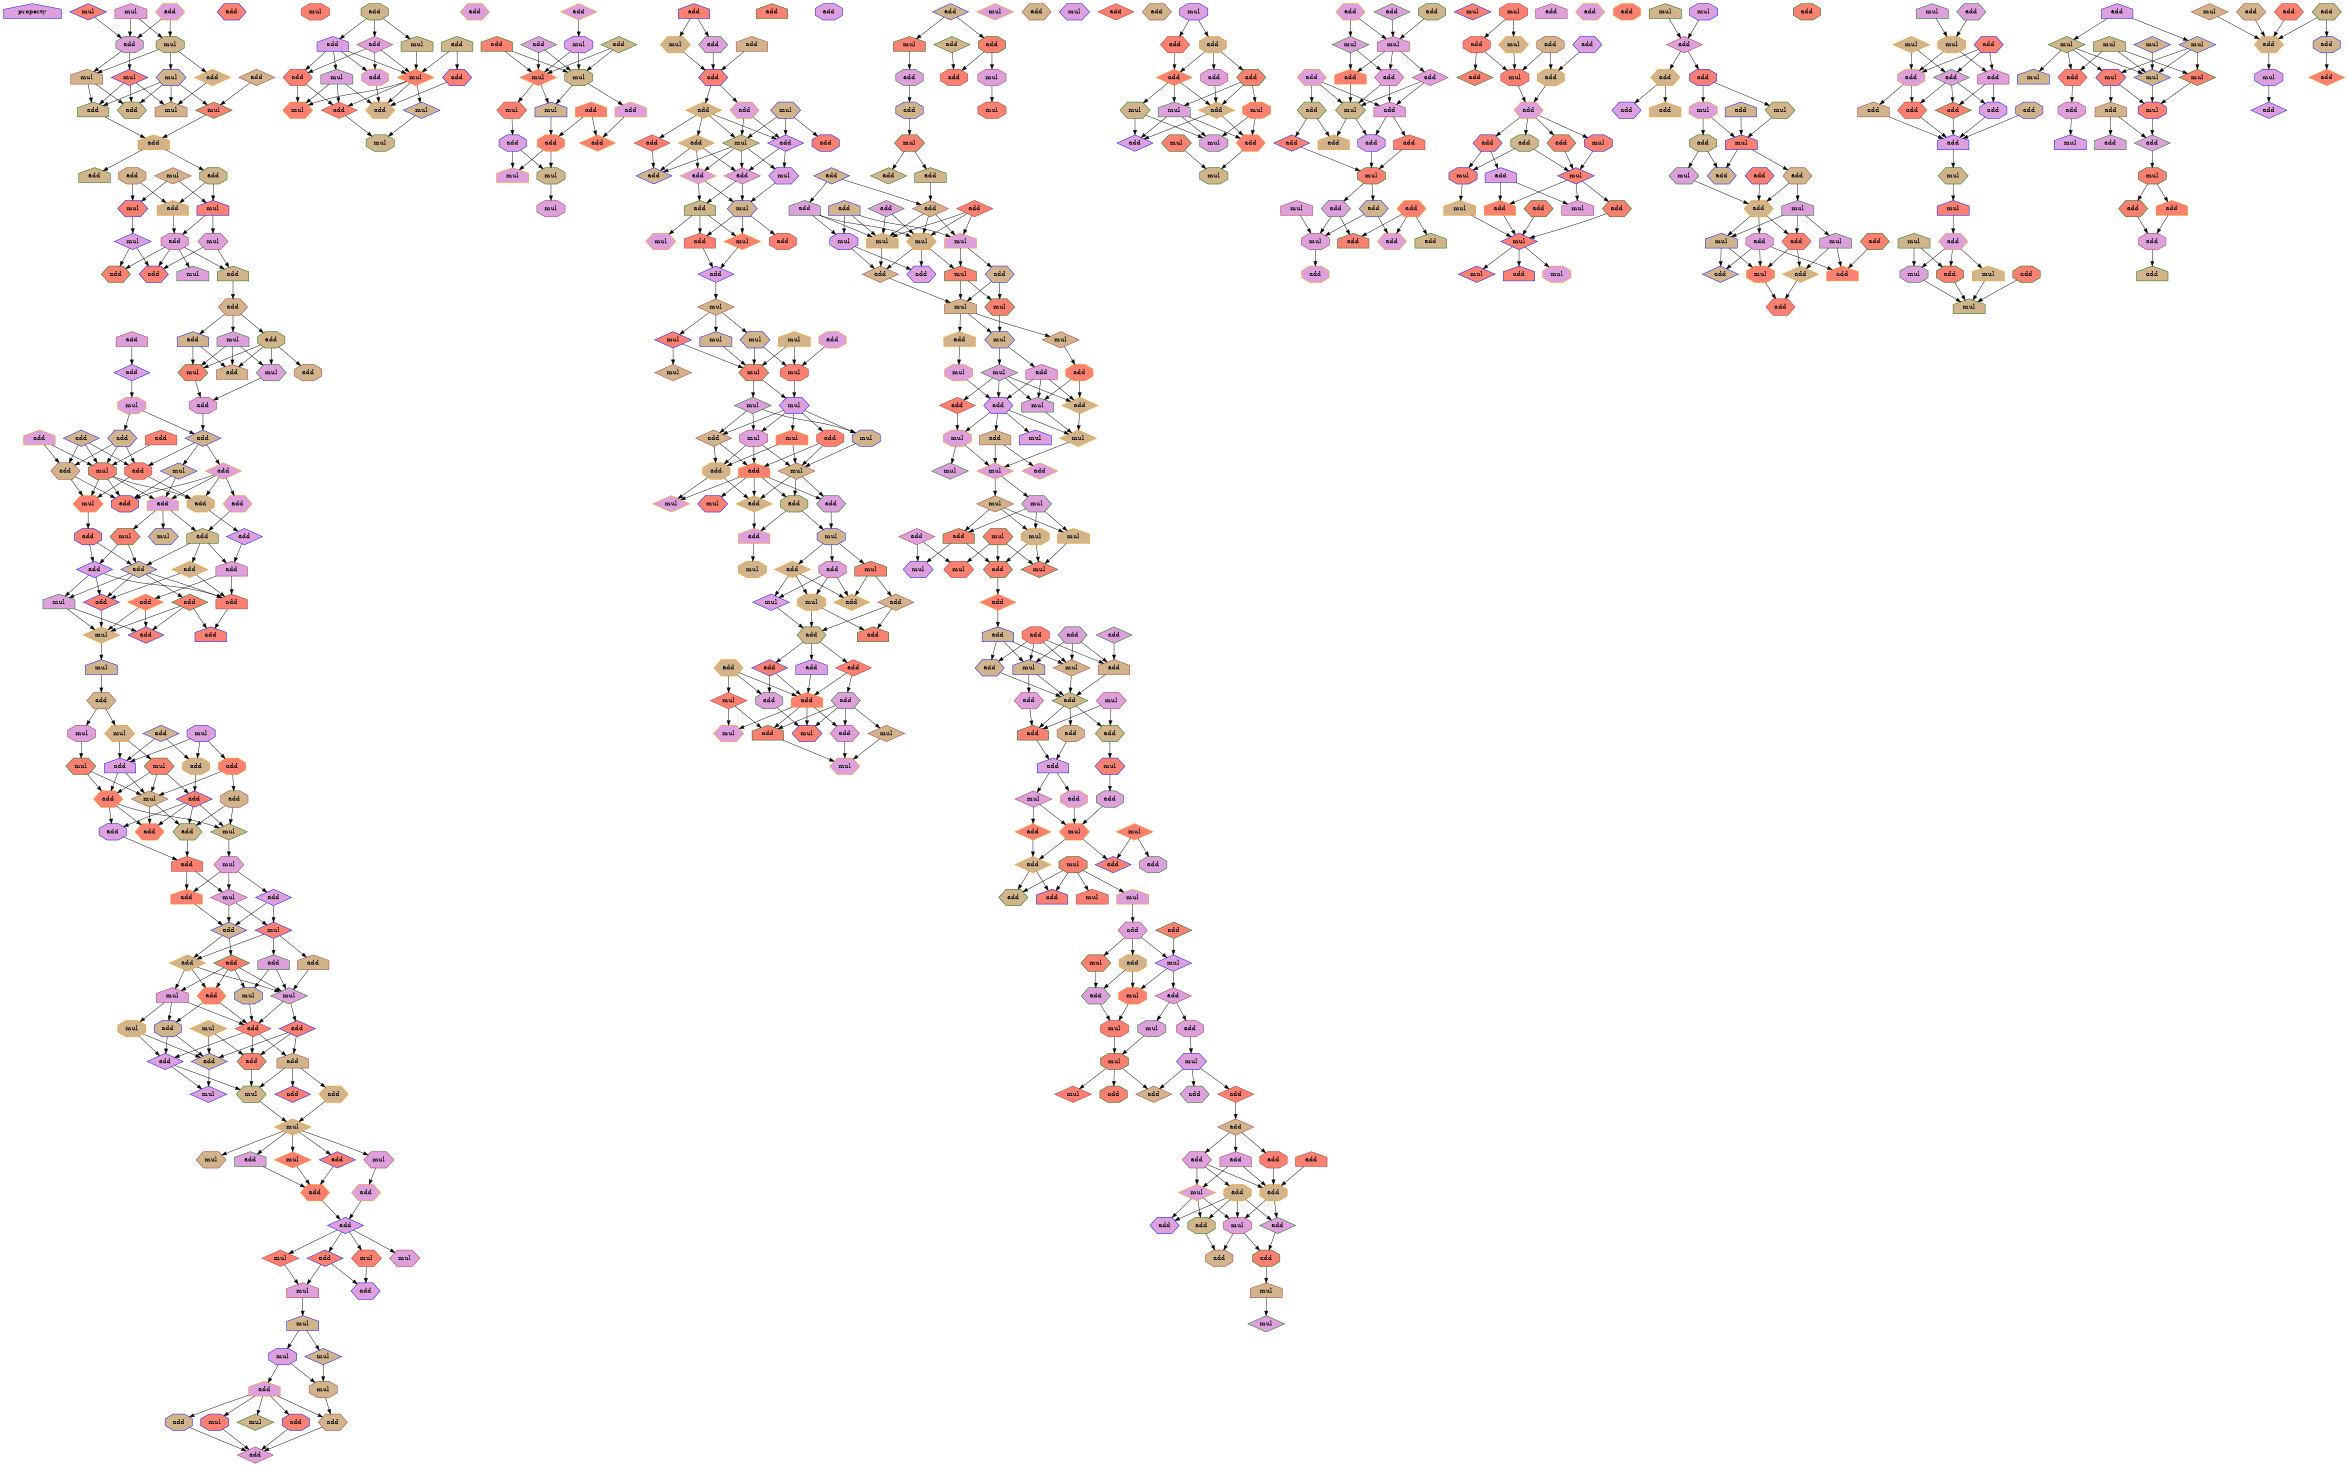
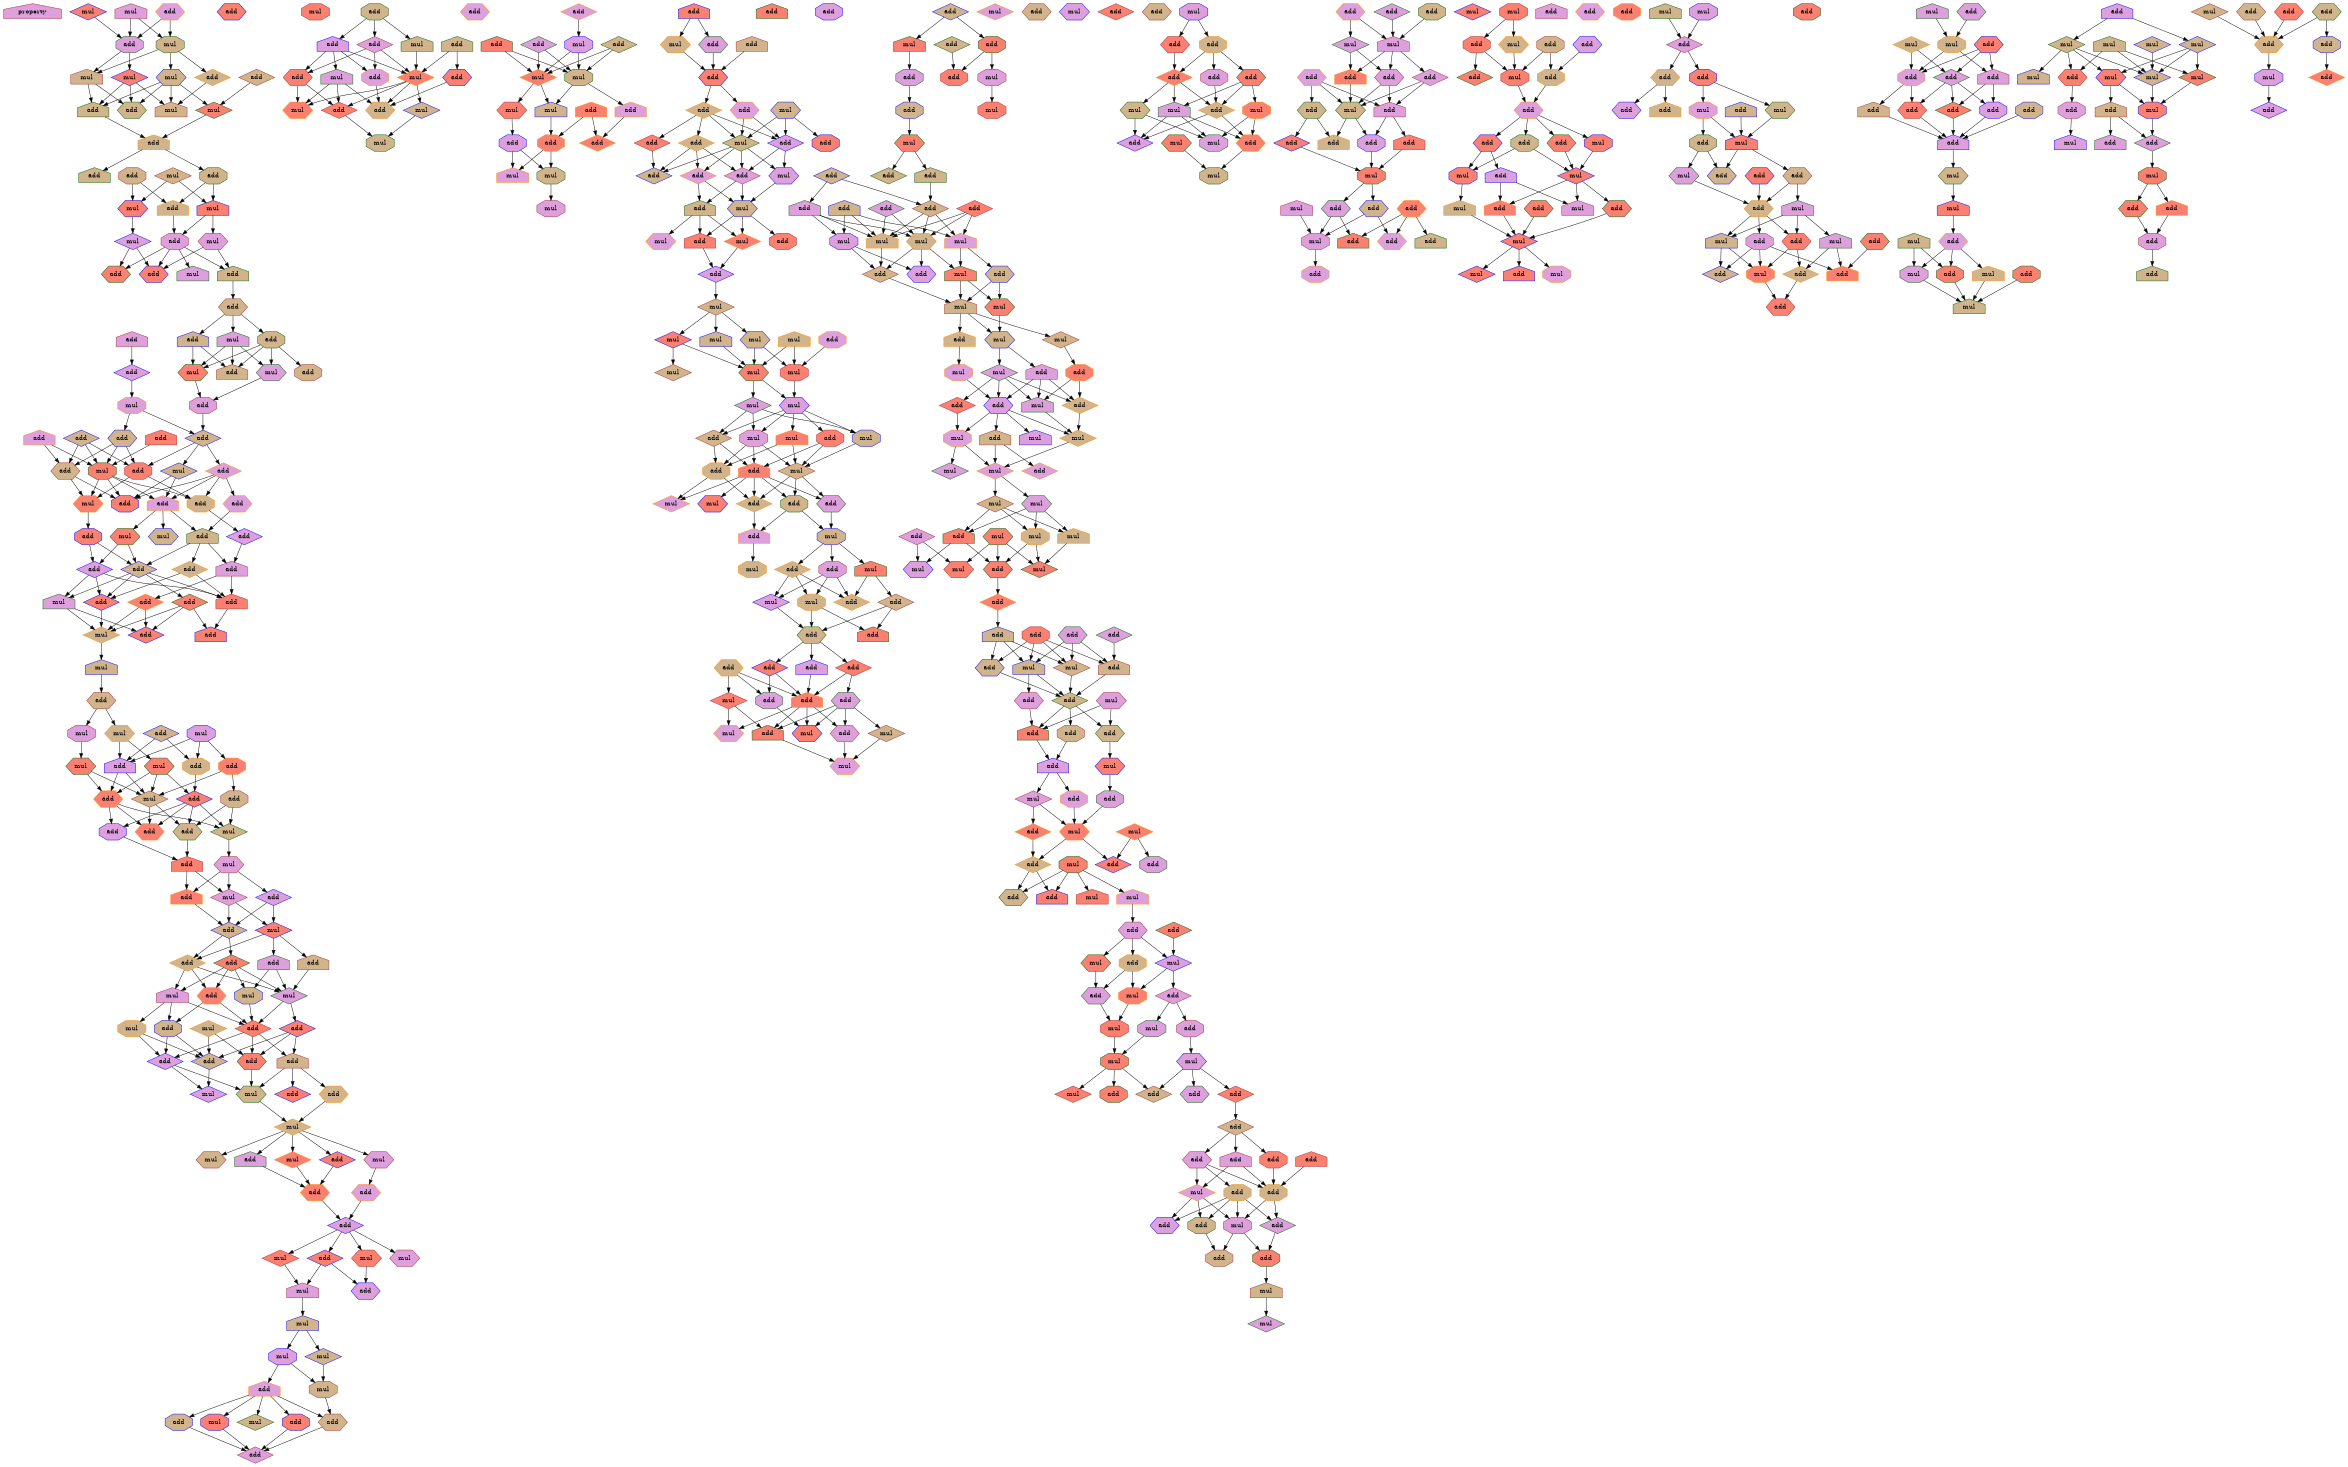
(33, 12) -> (33, 12)
